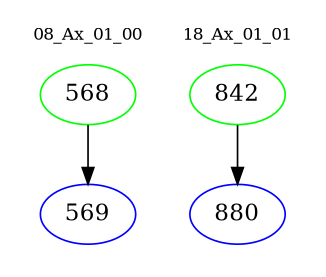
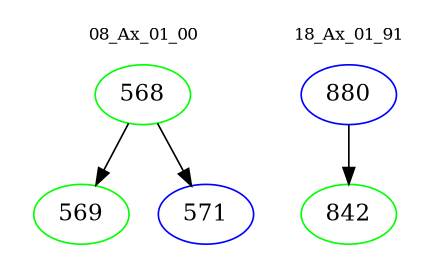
(238, 36) -> (349, 36)
(238, 146) -> (349, 146)
(88, 214) -> (81, 214)
none -> (206, 214)
